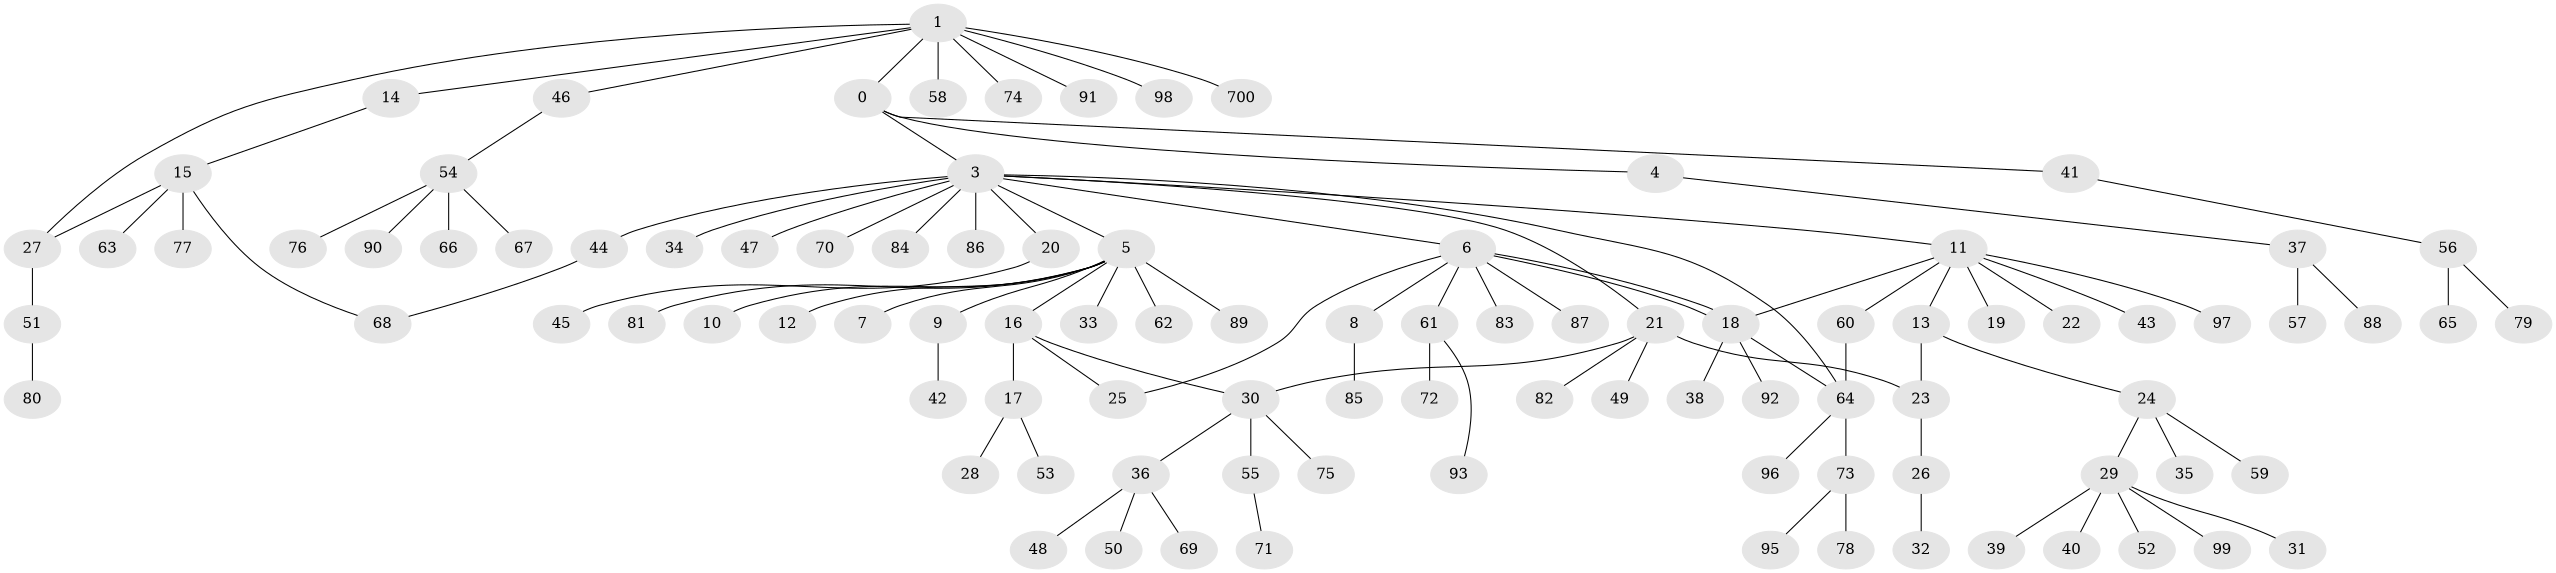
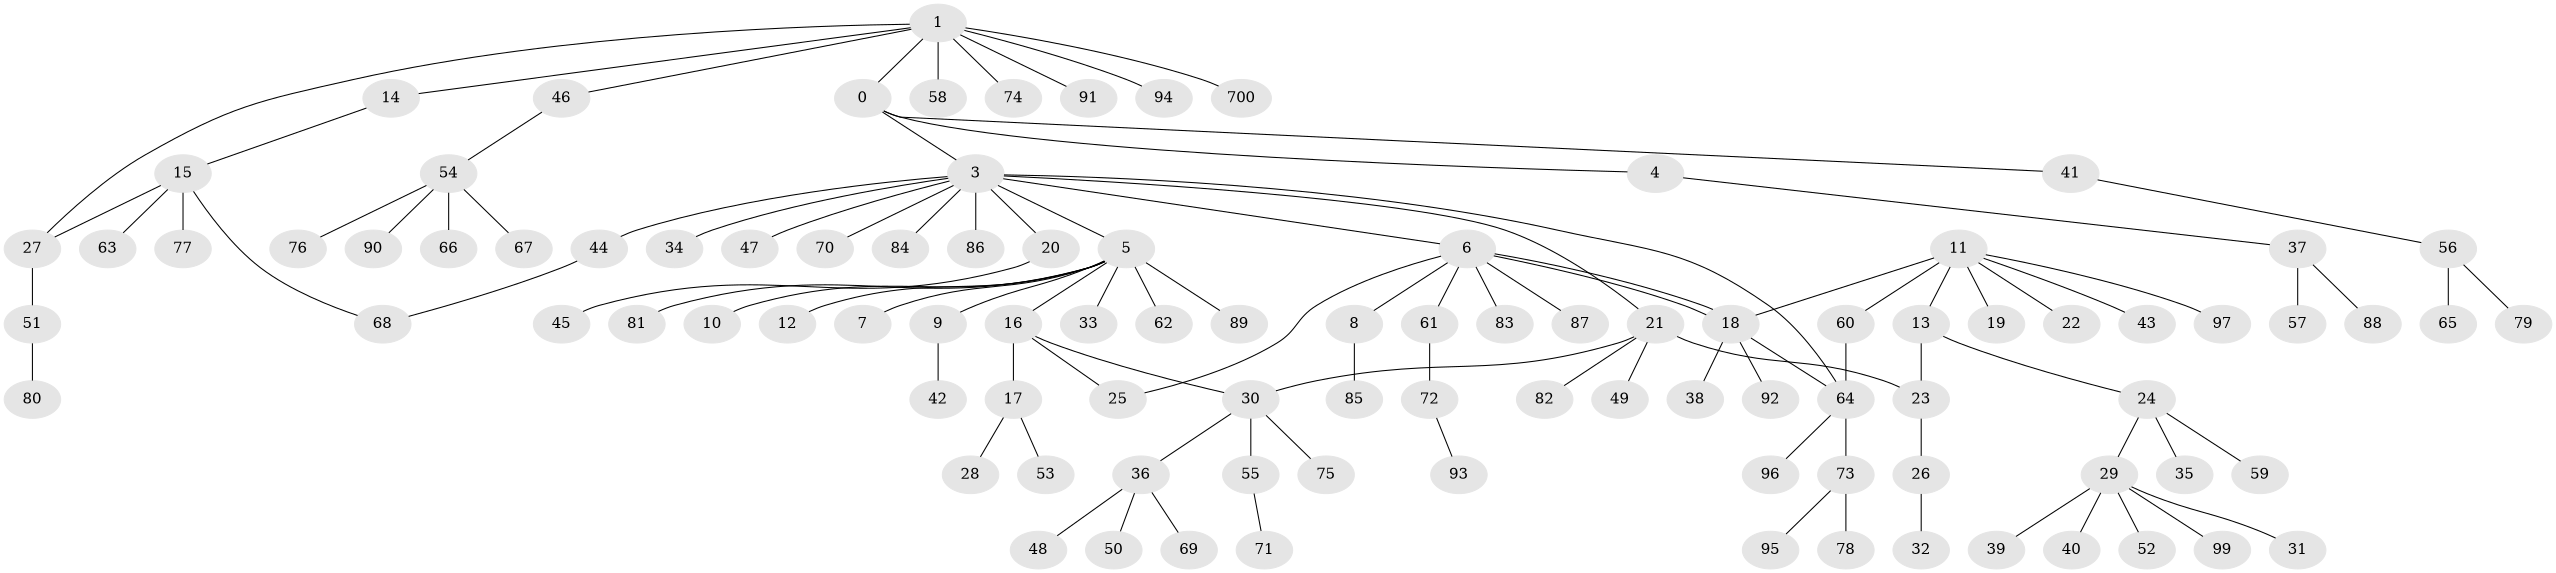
(1164, 98) -> (1164, 98)
(1468, 204) -> none
(1470, 395) -> (1444, 437)
